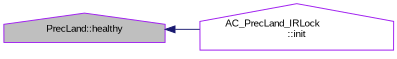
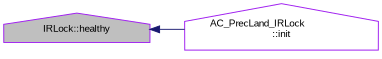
(84, 29) -> (77, 29)
